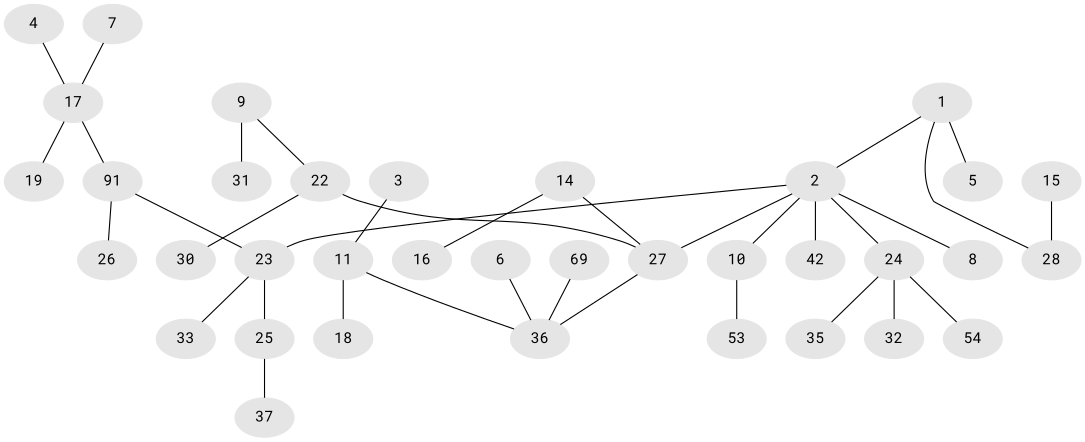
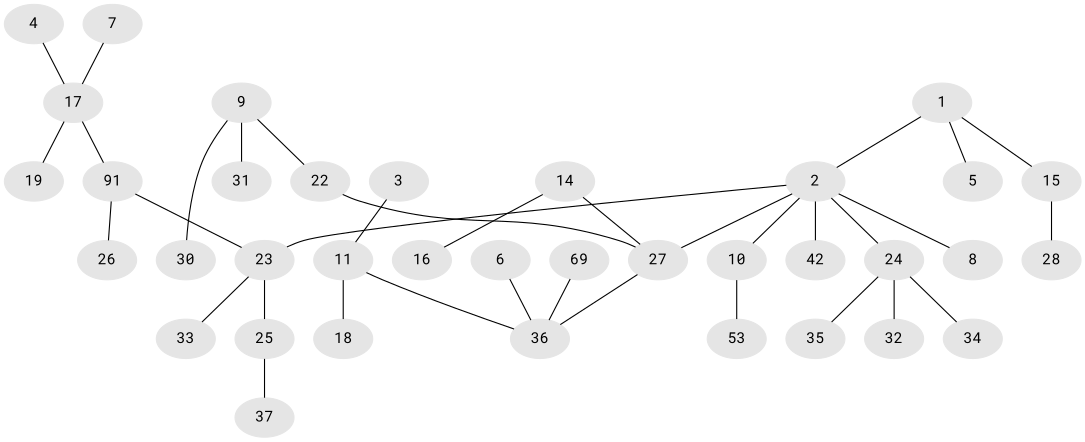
(944, 207) -> (997, 142)
(253, 221) -> (197, 177)
(973, 339) -> (973, 339)
